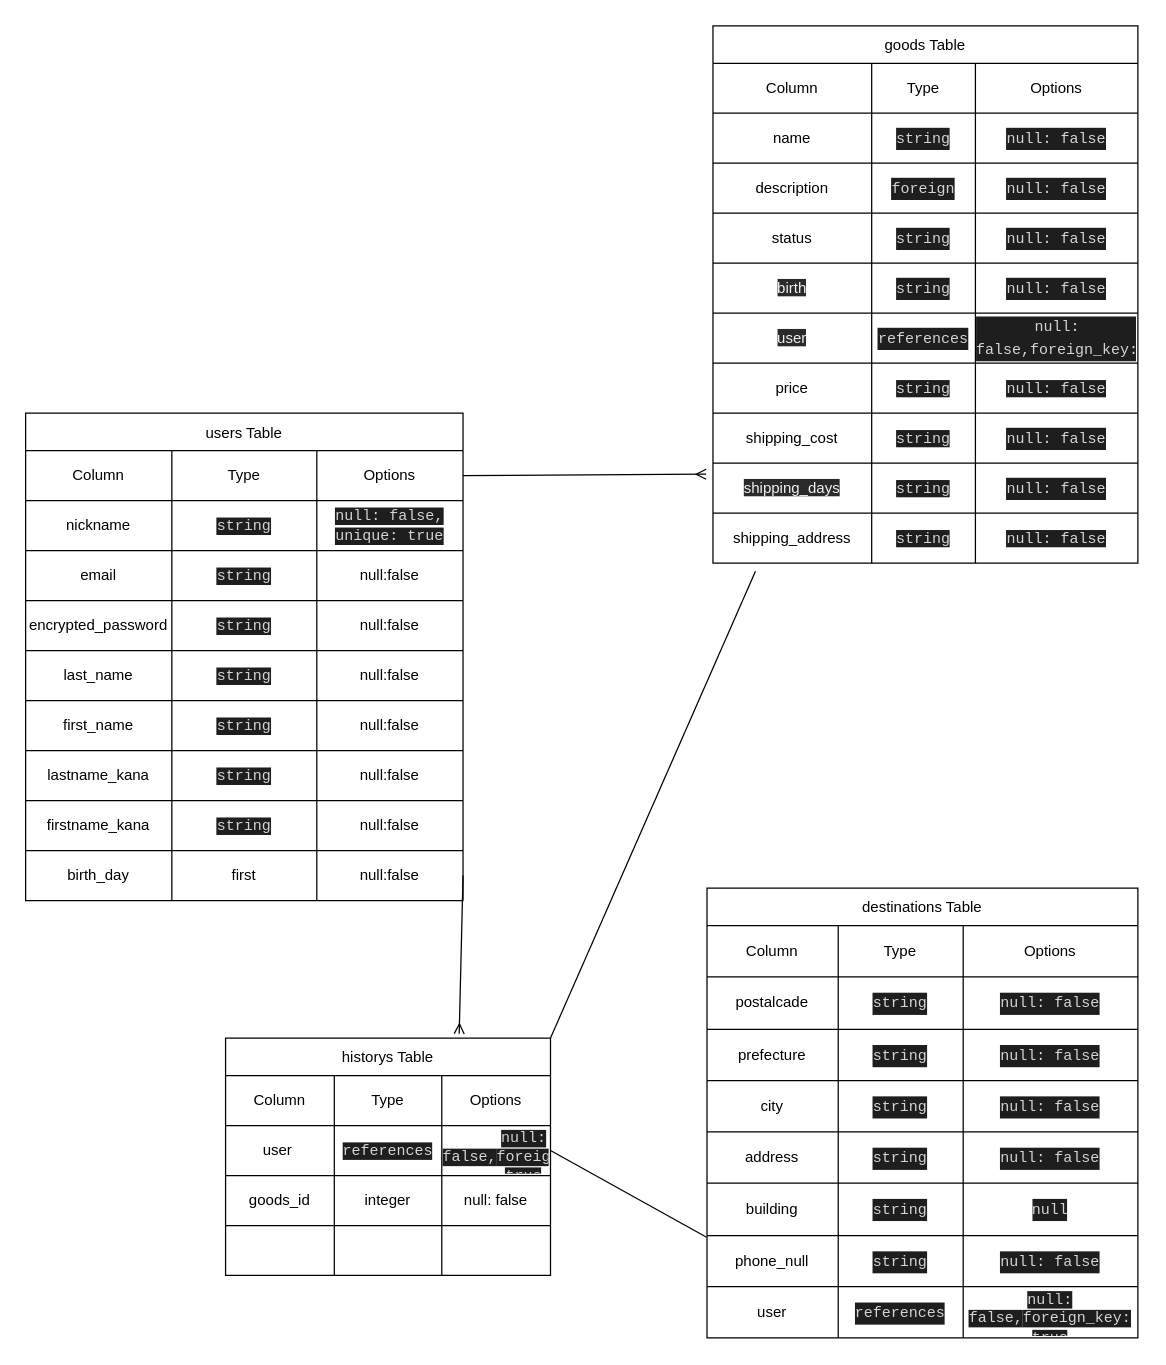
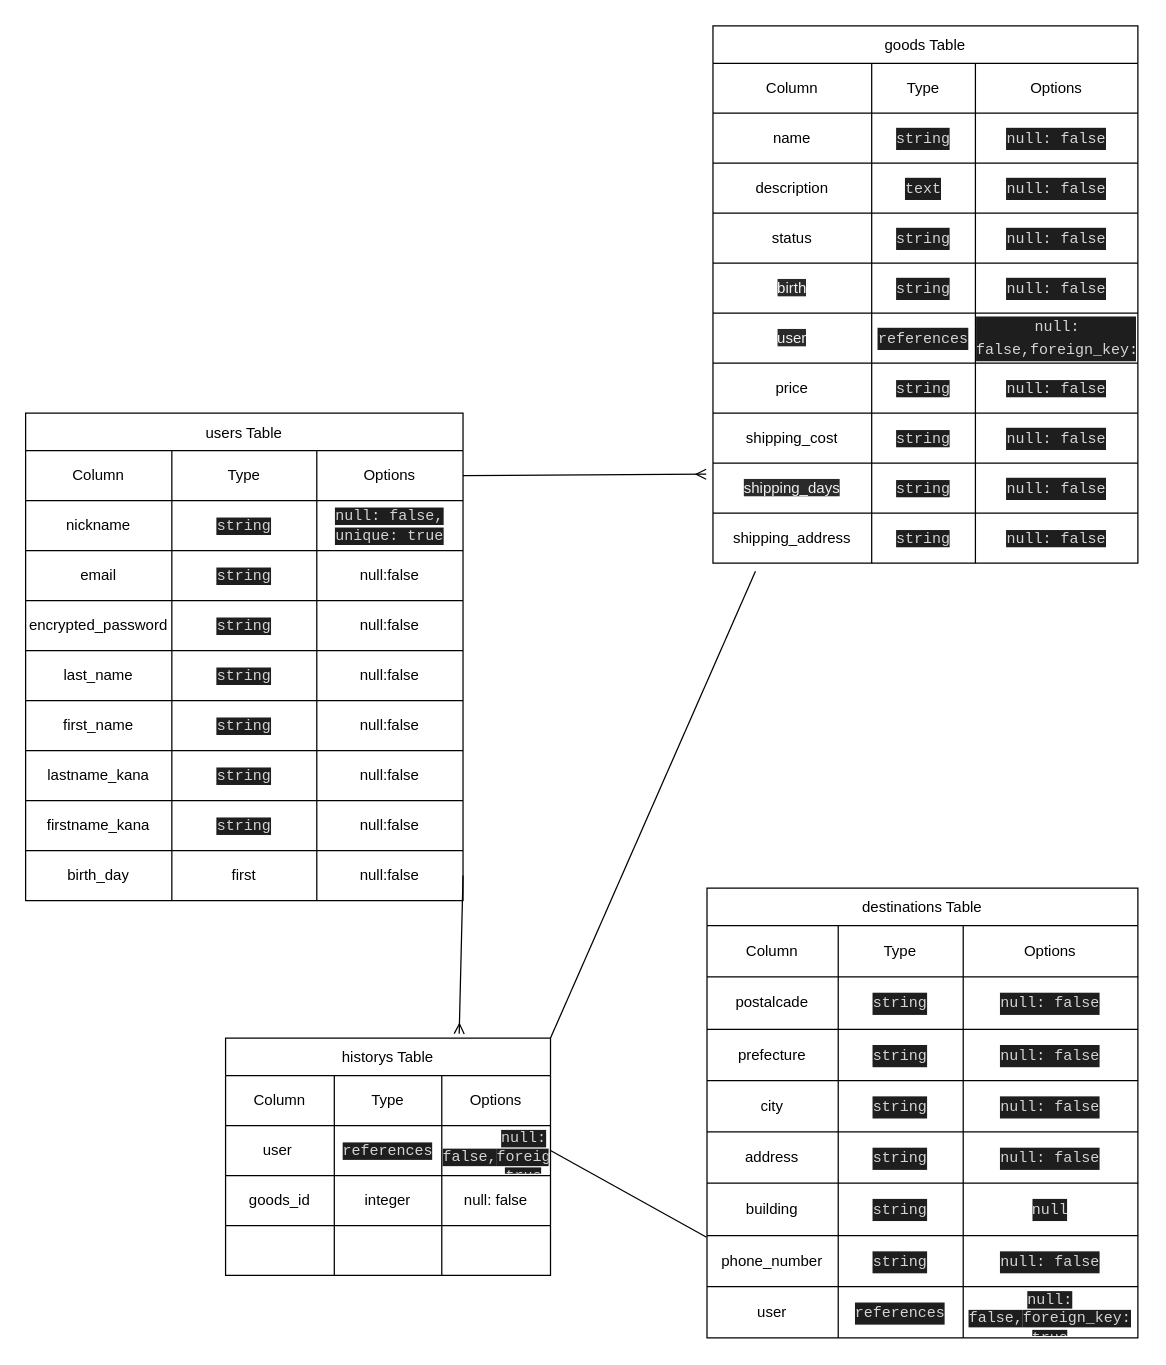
(924, 188) -> (924, 188)
(773, 1262) -> (773, 1262)
